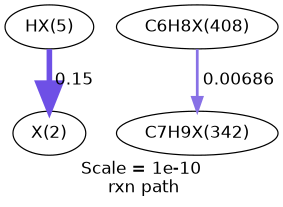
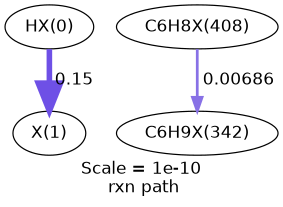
(49, 27) -> (49, 27)
(49, 133) -> (49, 133)
(197, 133) -> (197, 133)
